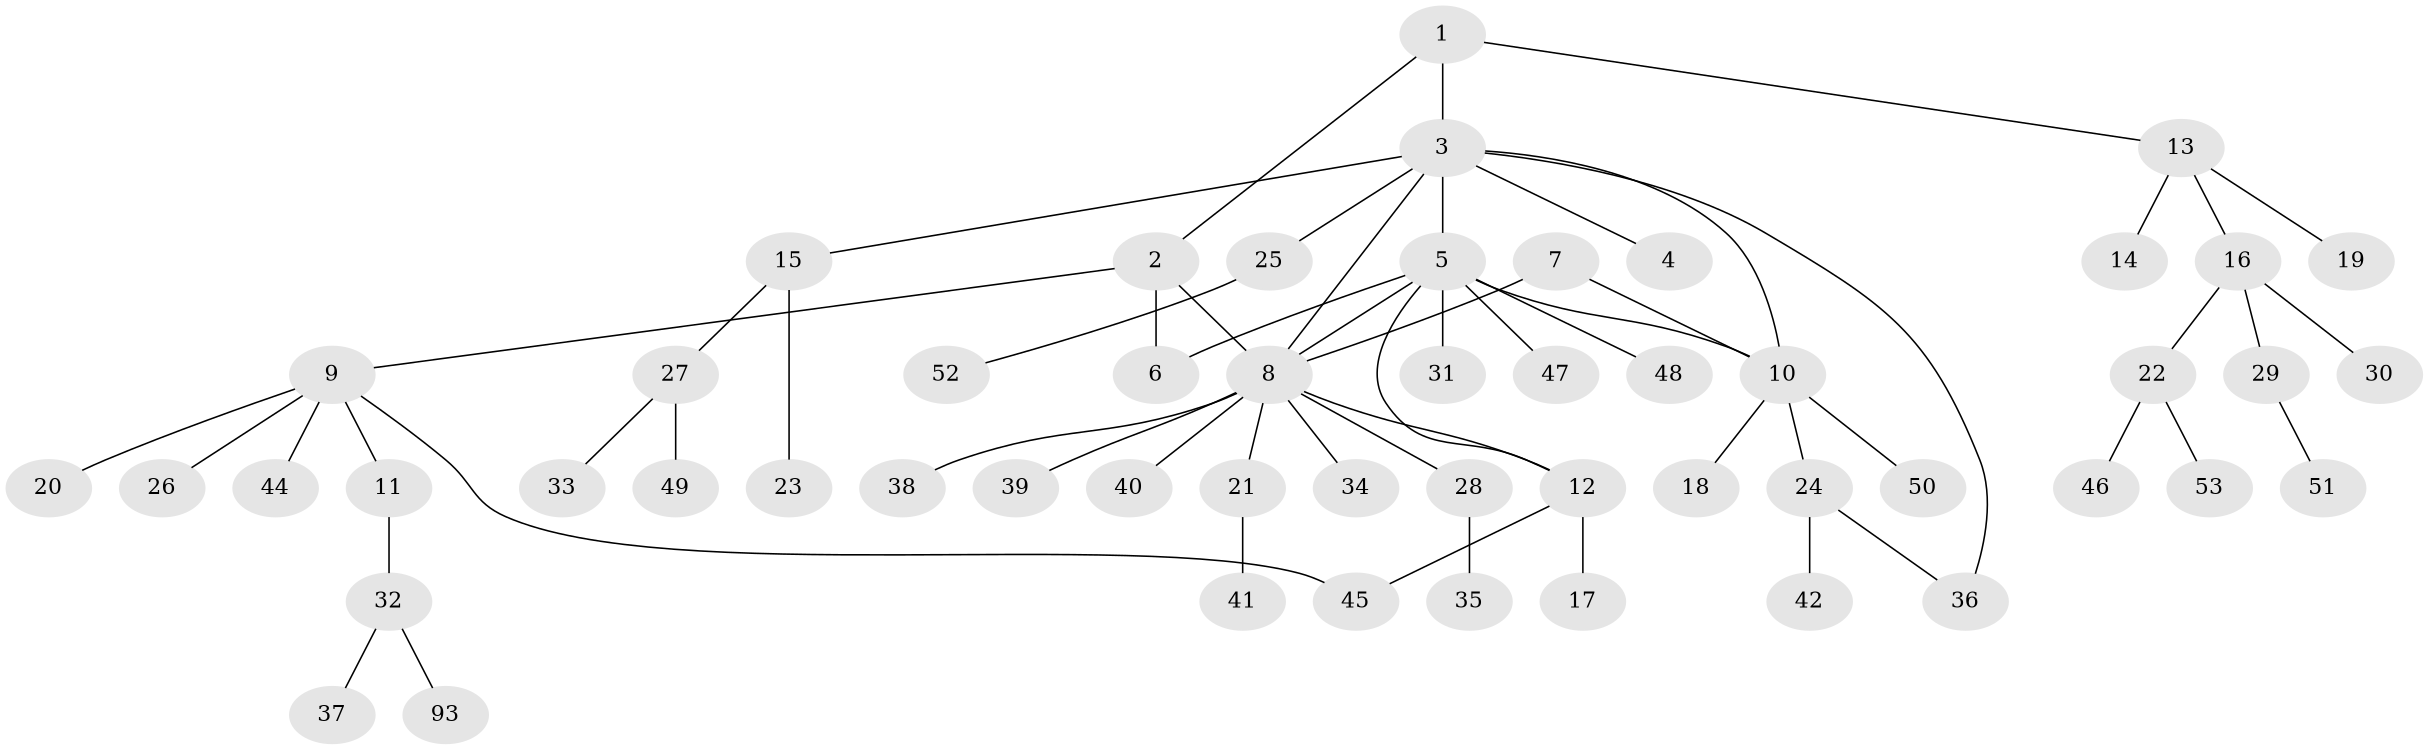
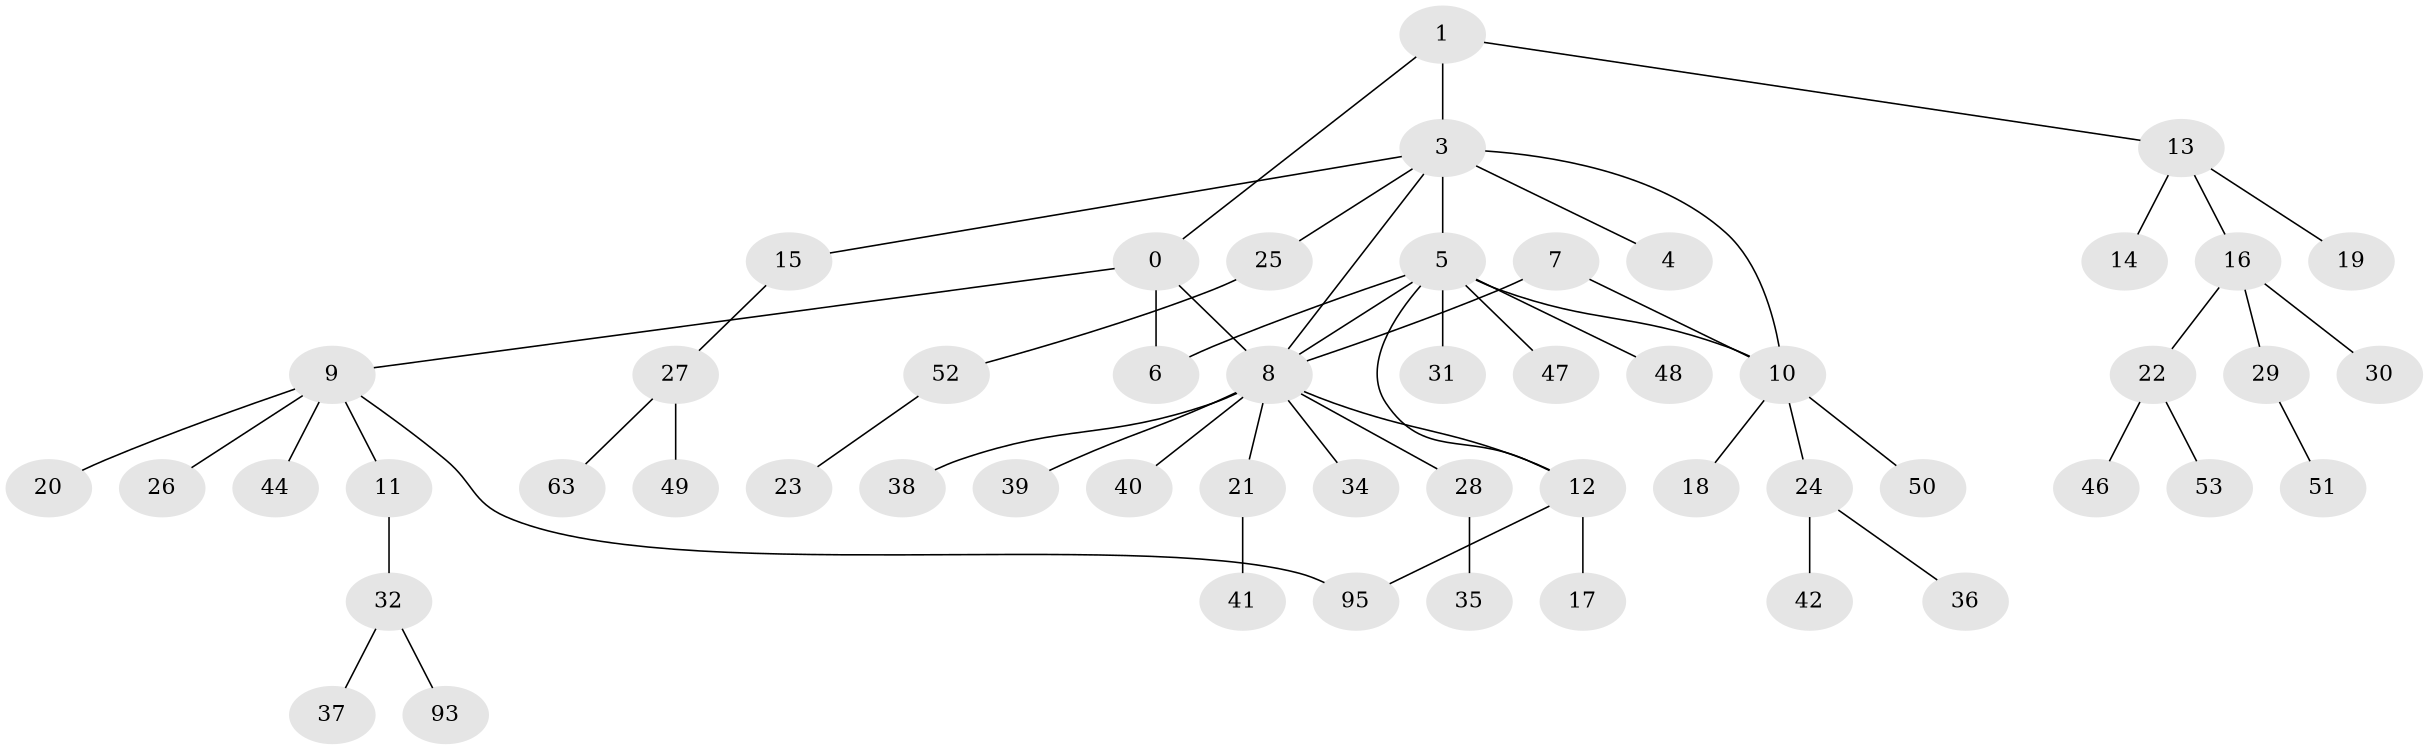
(1156, 261) -> (1156, 261)
(1826, 270) -> none
(789, 375) -> (868, 431)
(562, 488) -> (562, 488)
(1356, 602) -> (1356, 602)
